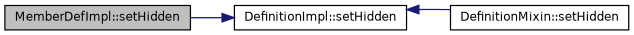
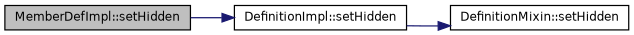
(435, 9) -> (422, 26)
